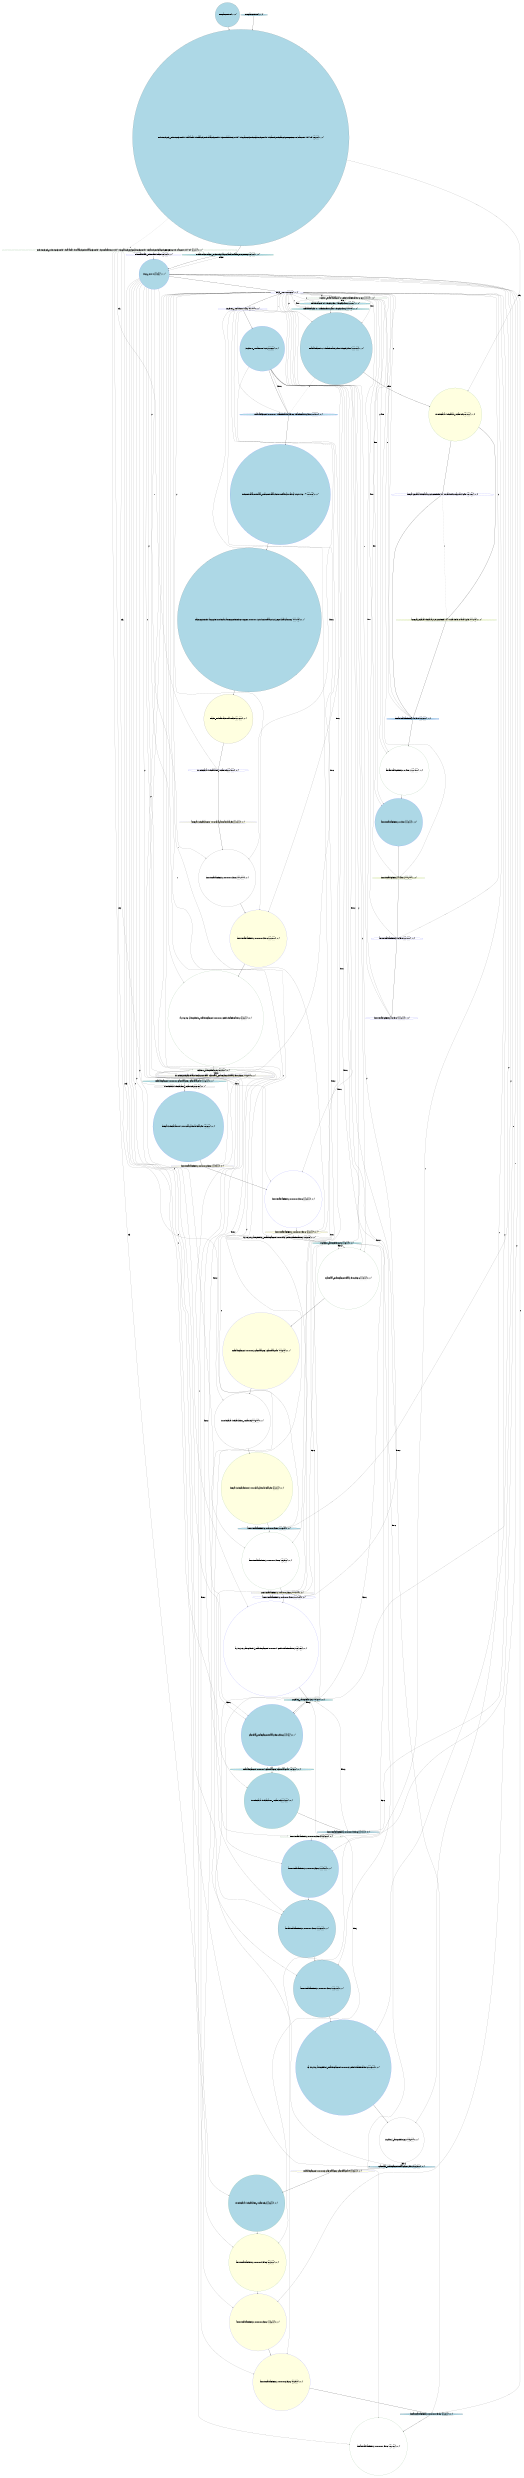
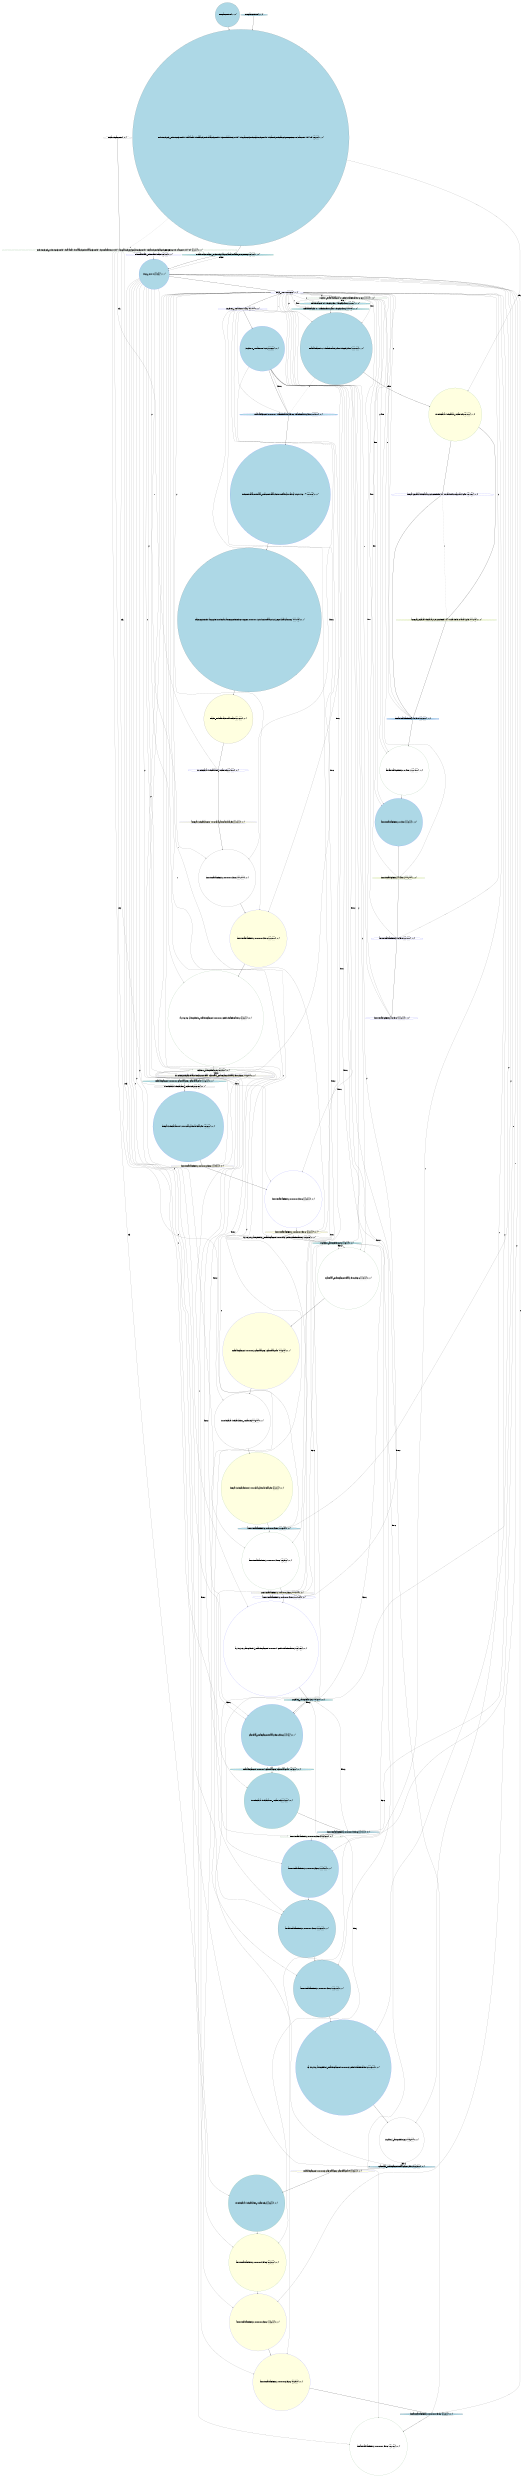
none -> (118, 138)
